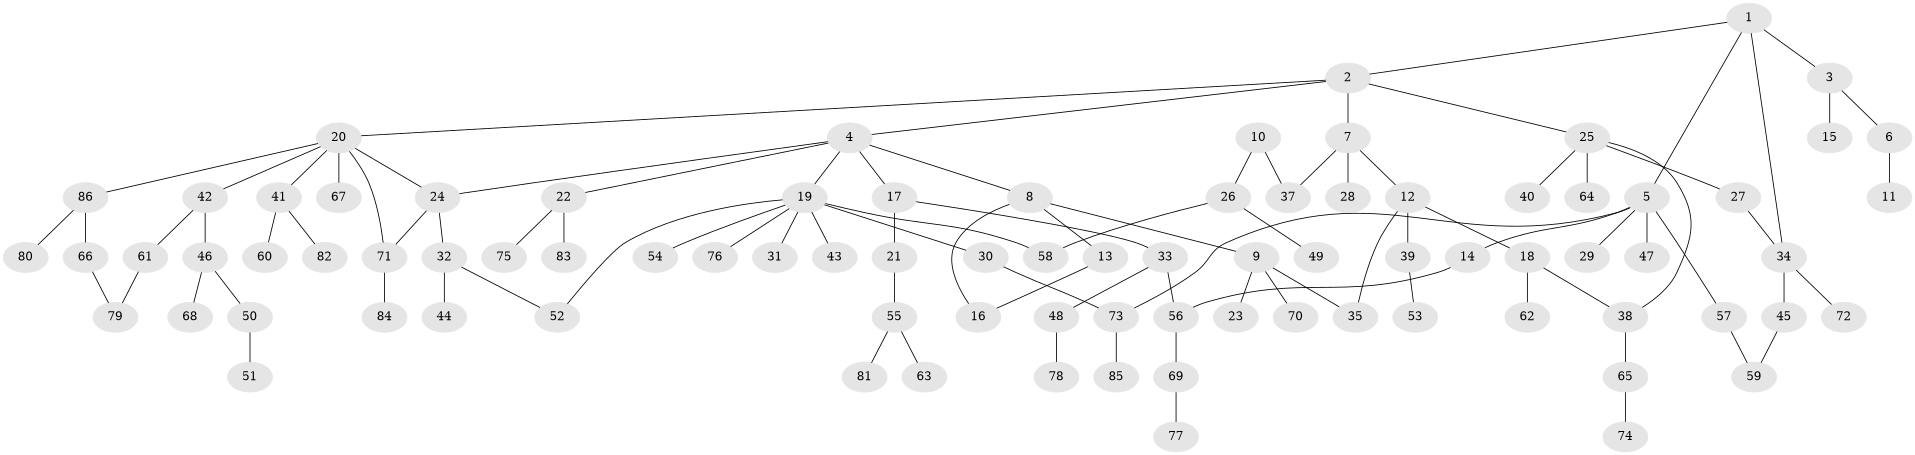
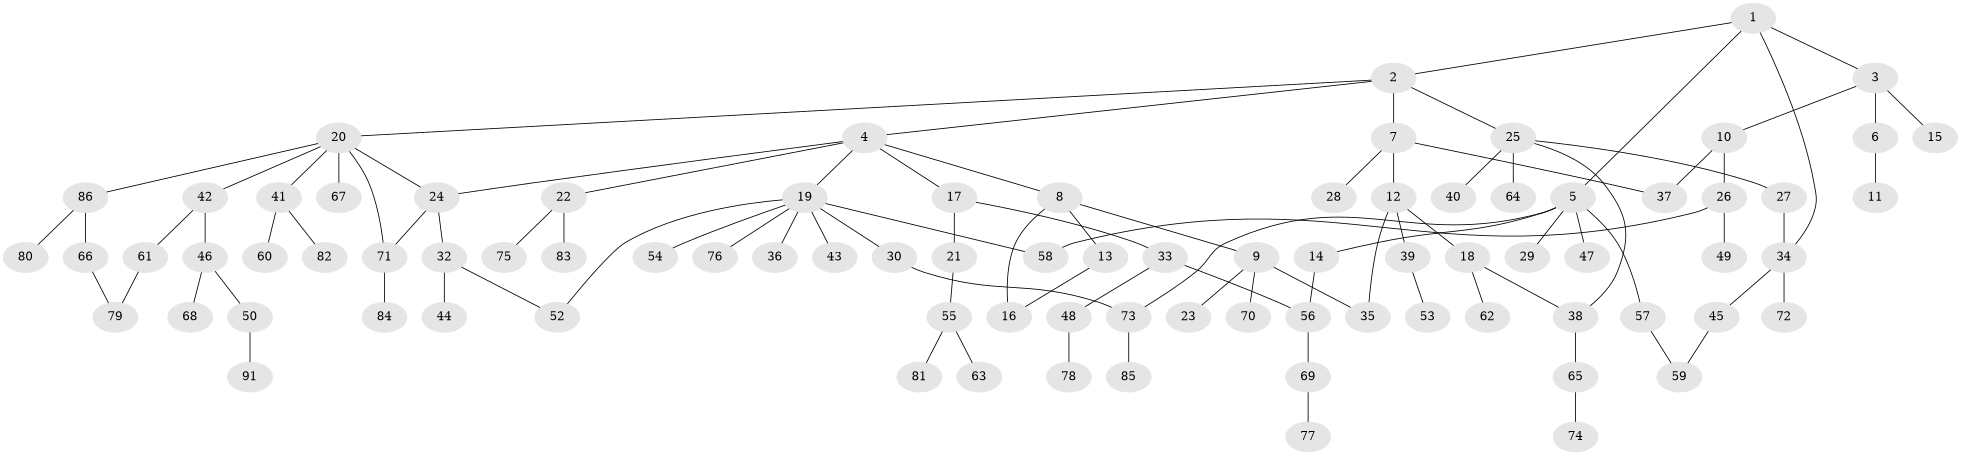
none -> (1800, 108)
(775, 257) -> (775, 257)
(250, 377) -> (250, 377)
